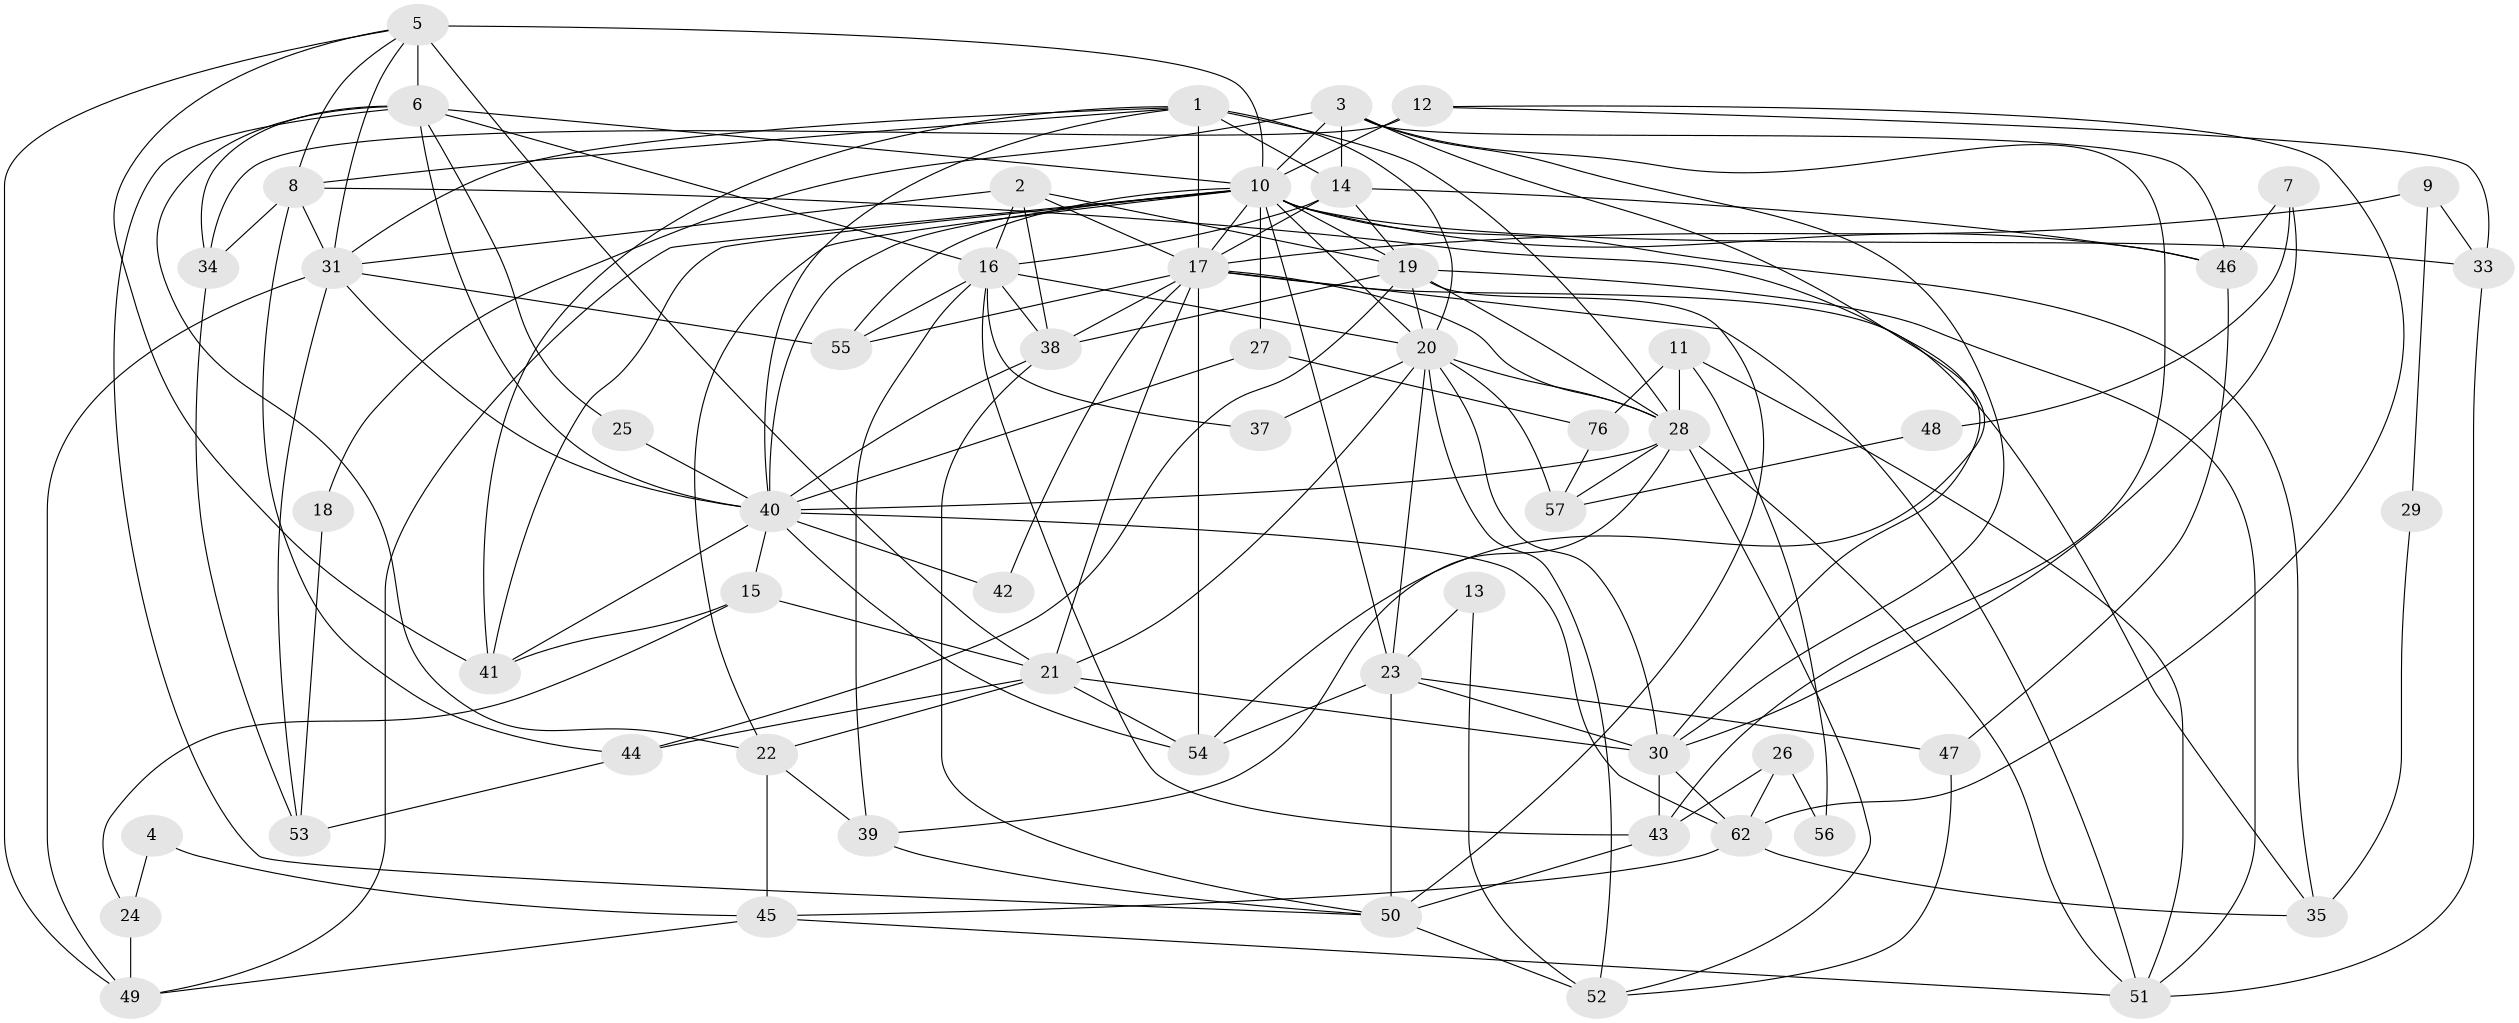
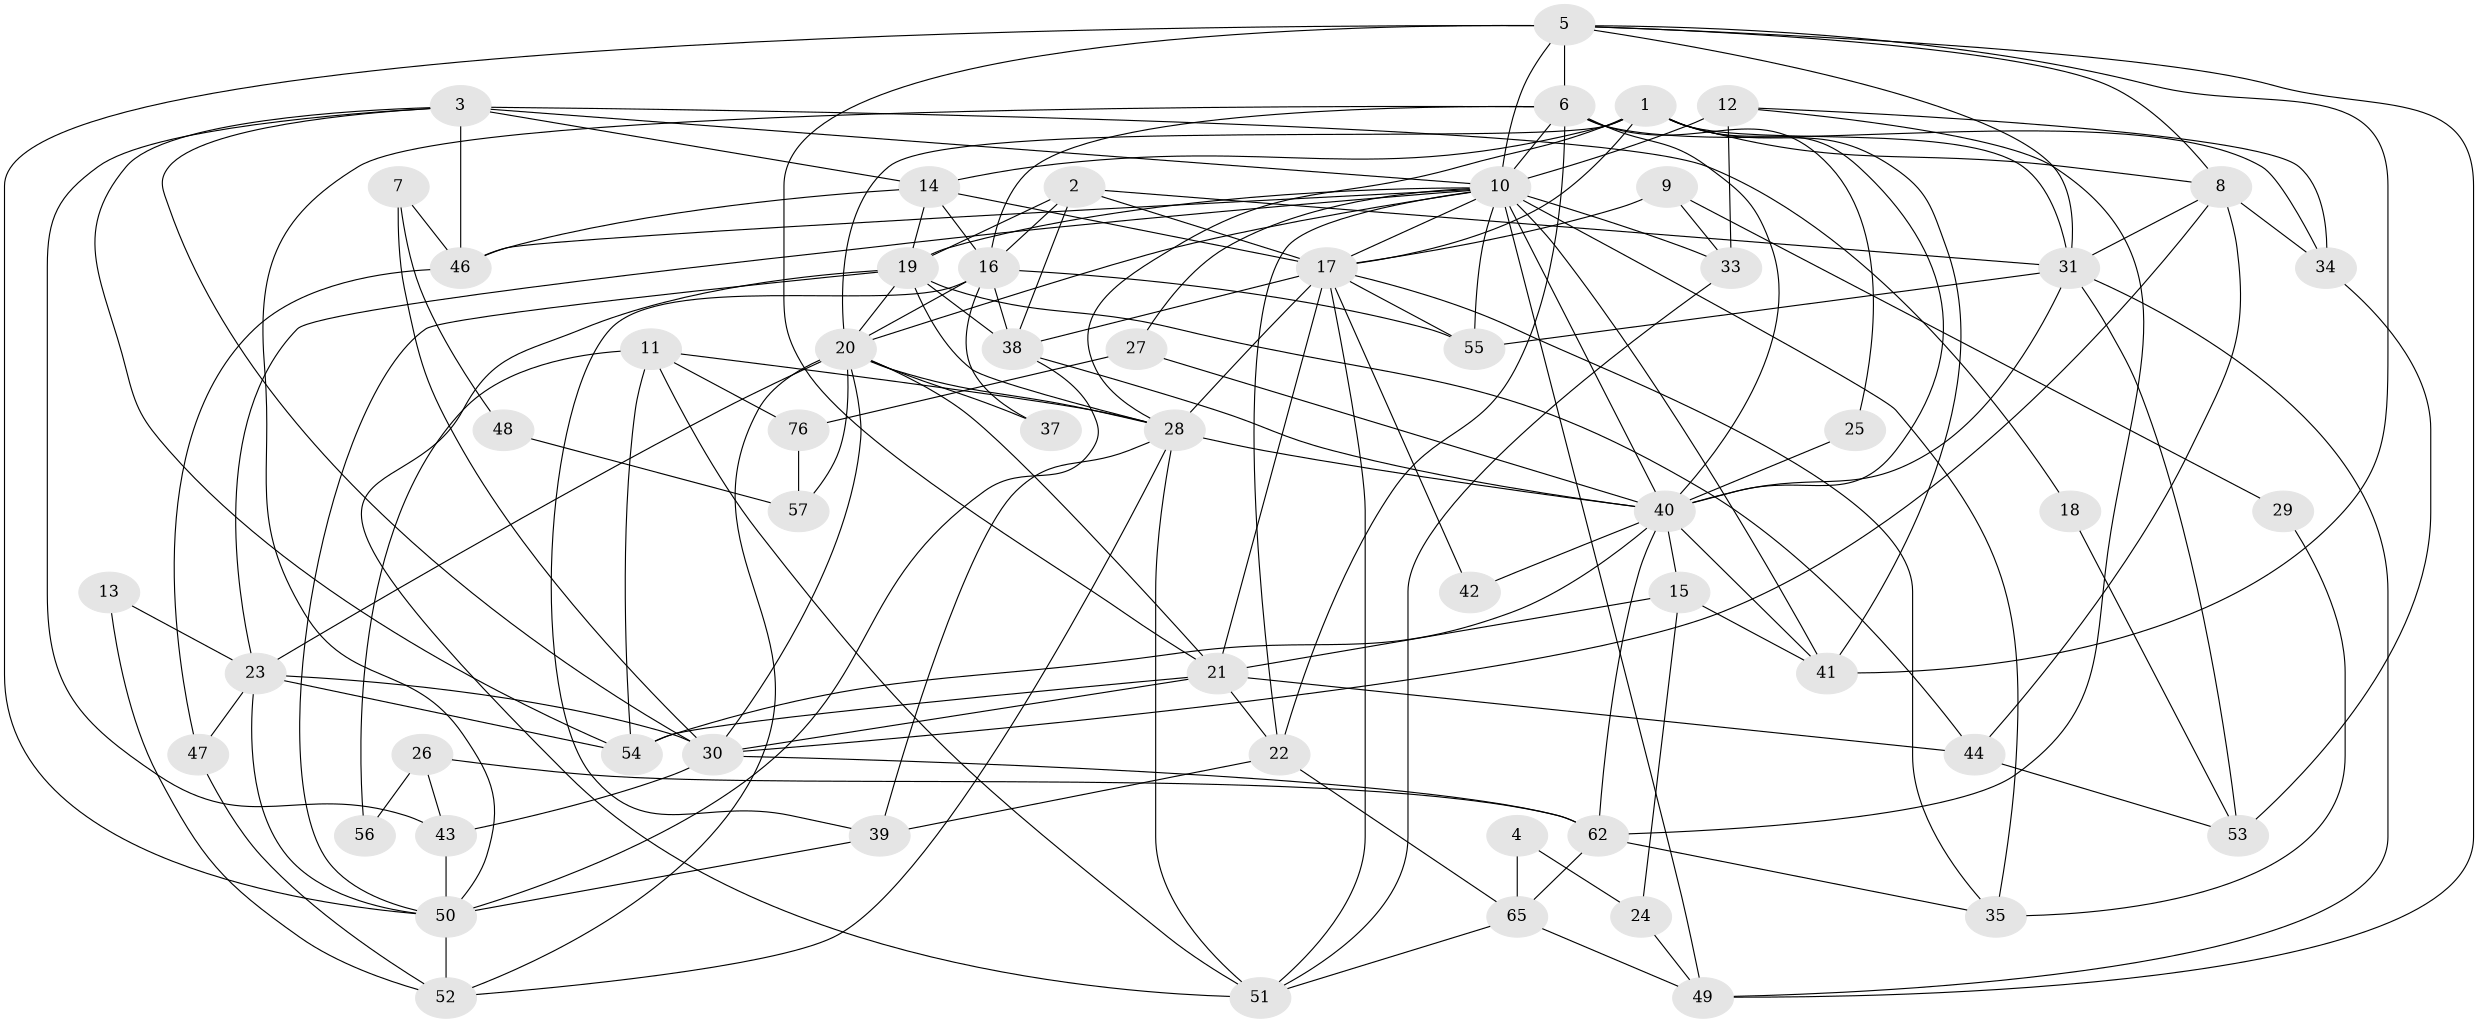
none -> (255, 88)
(1617, 471) -> none
(1198, 511) -> (626, 551)
(1144, 757) -> none
(767, 917) -> (1517, 917)
